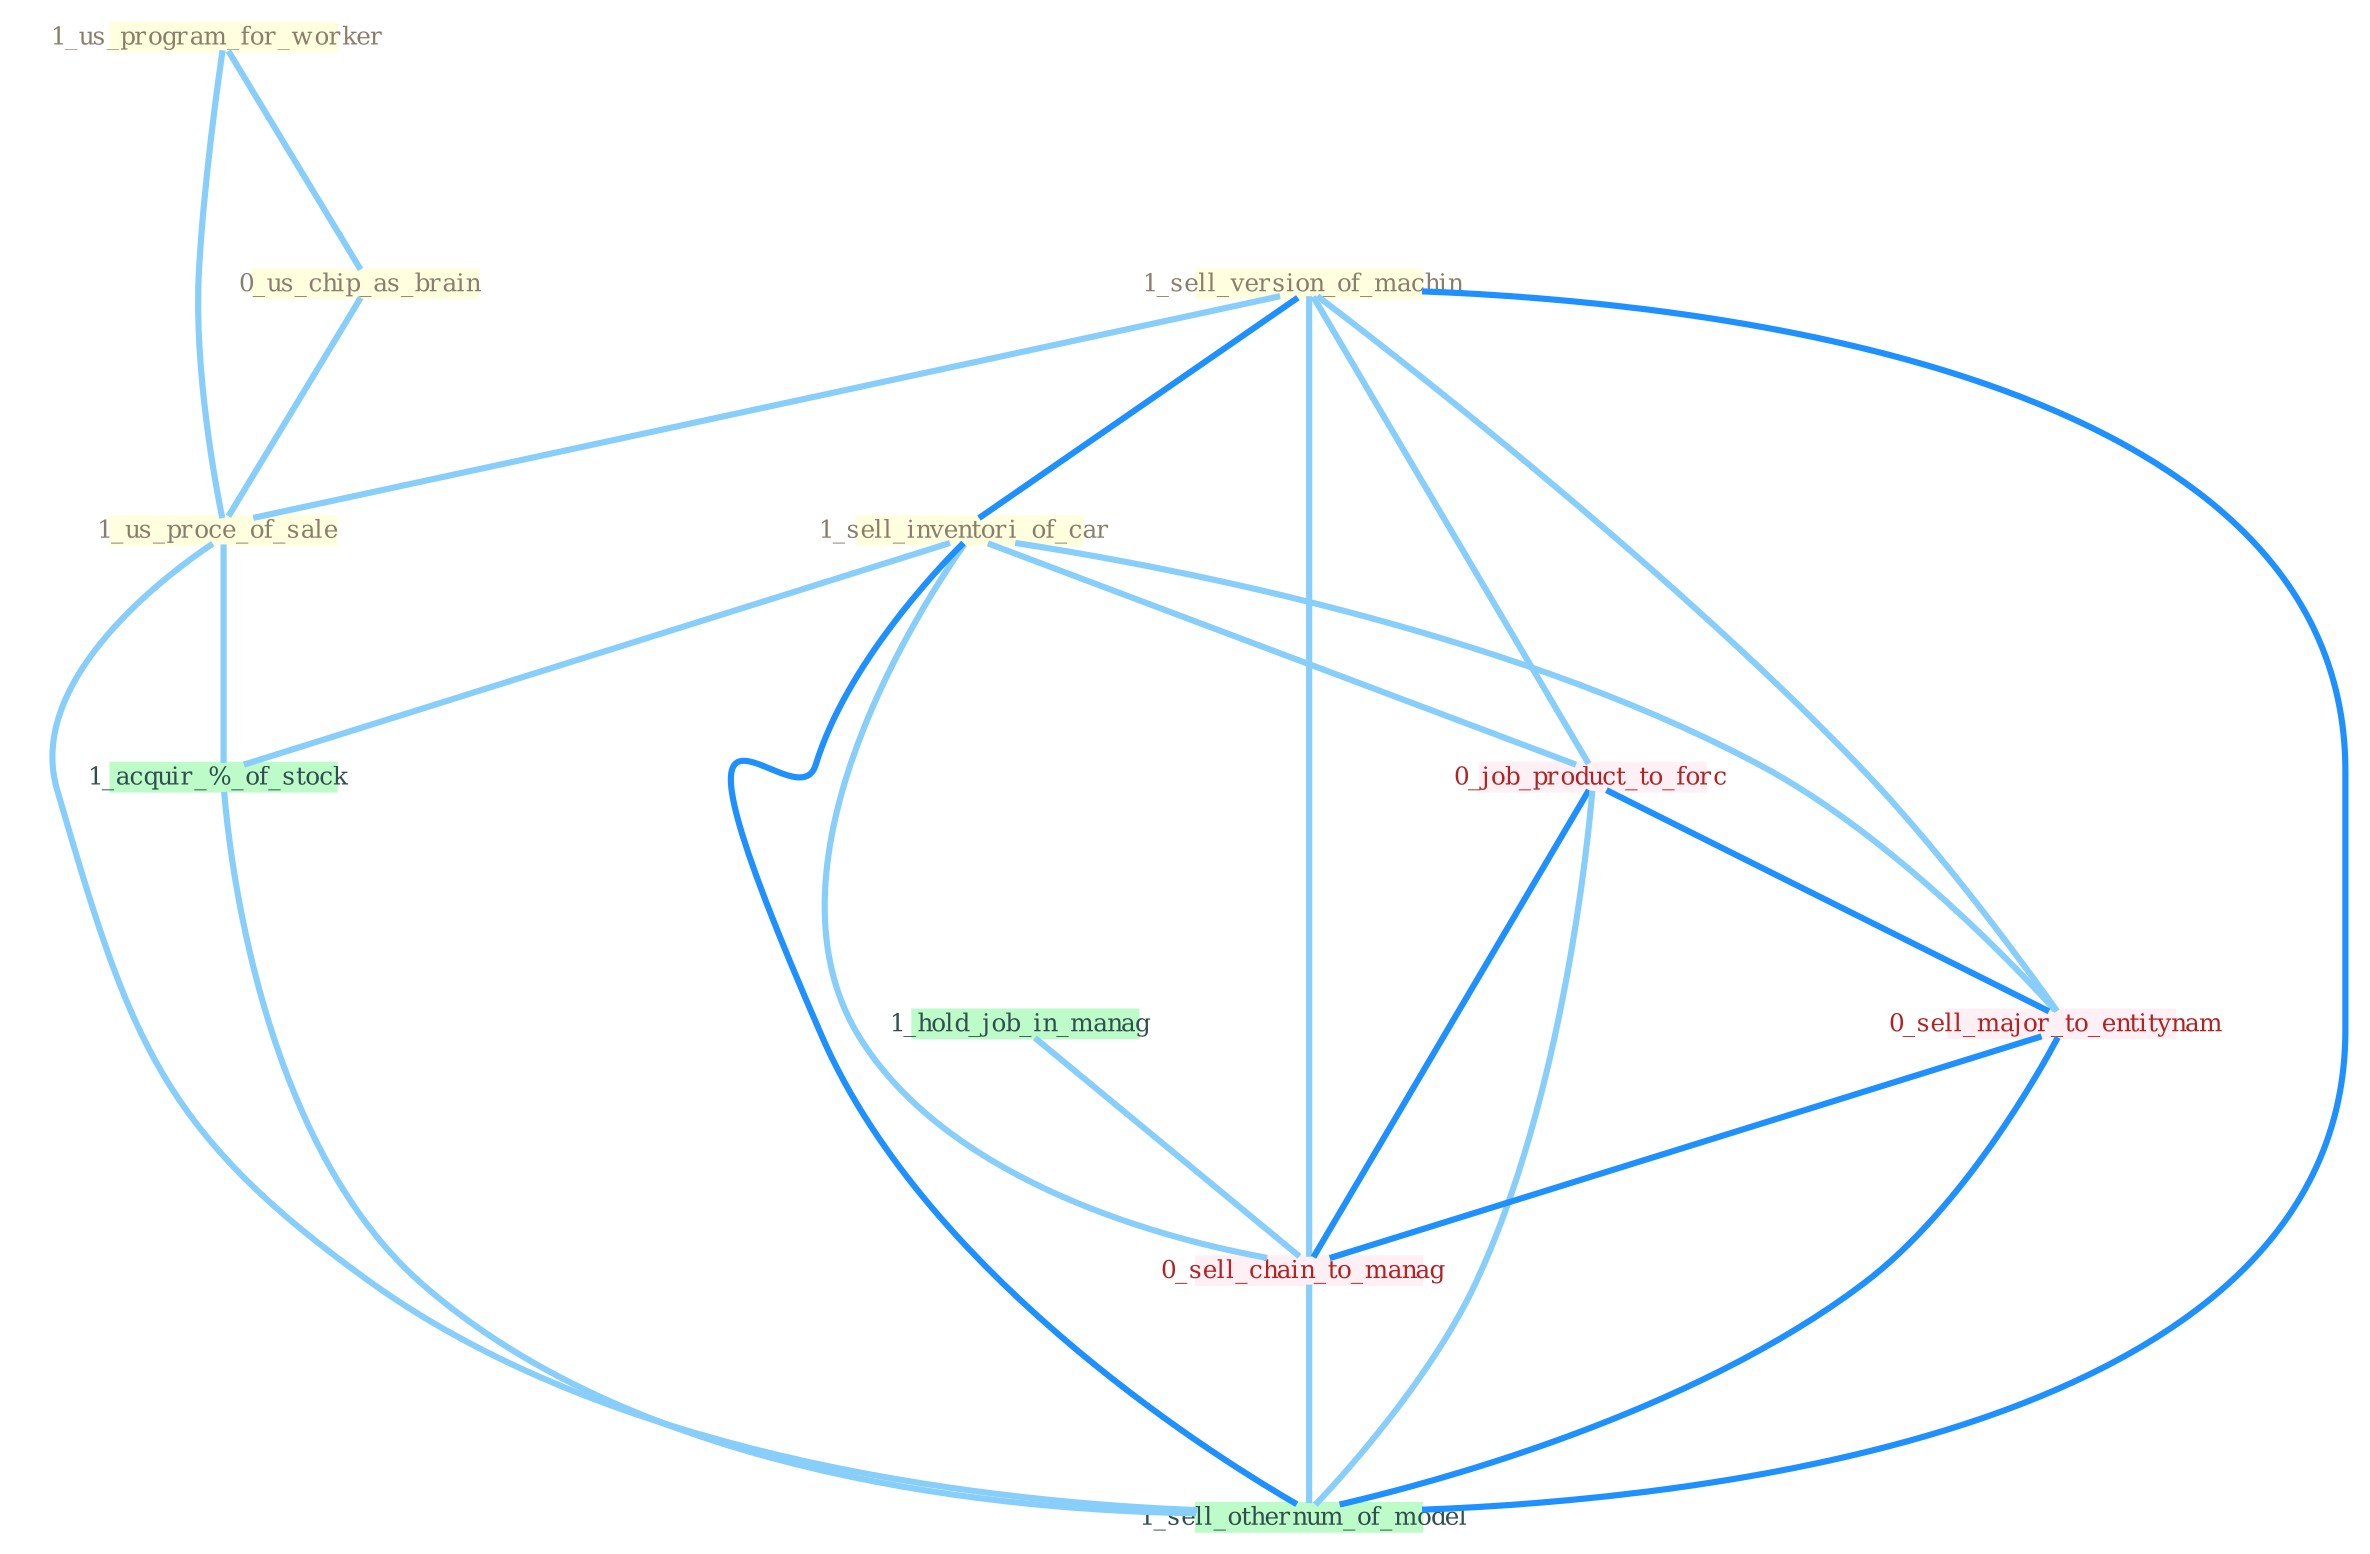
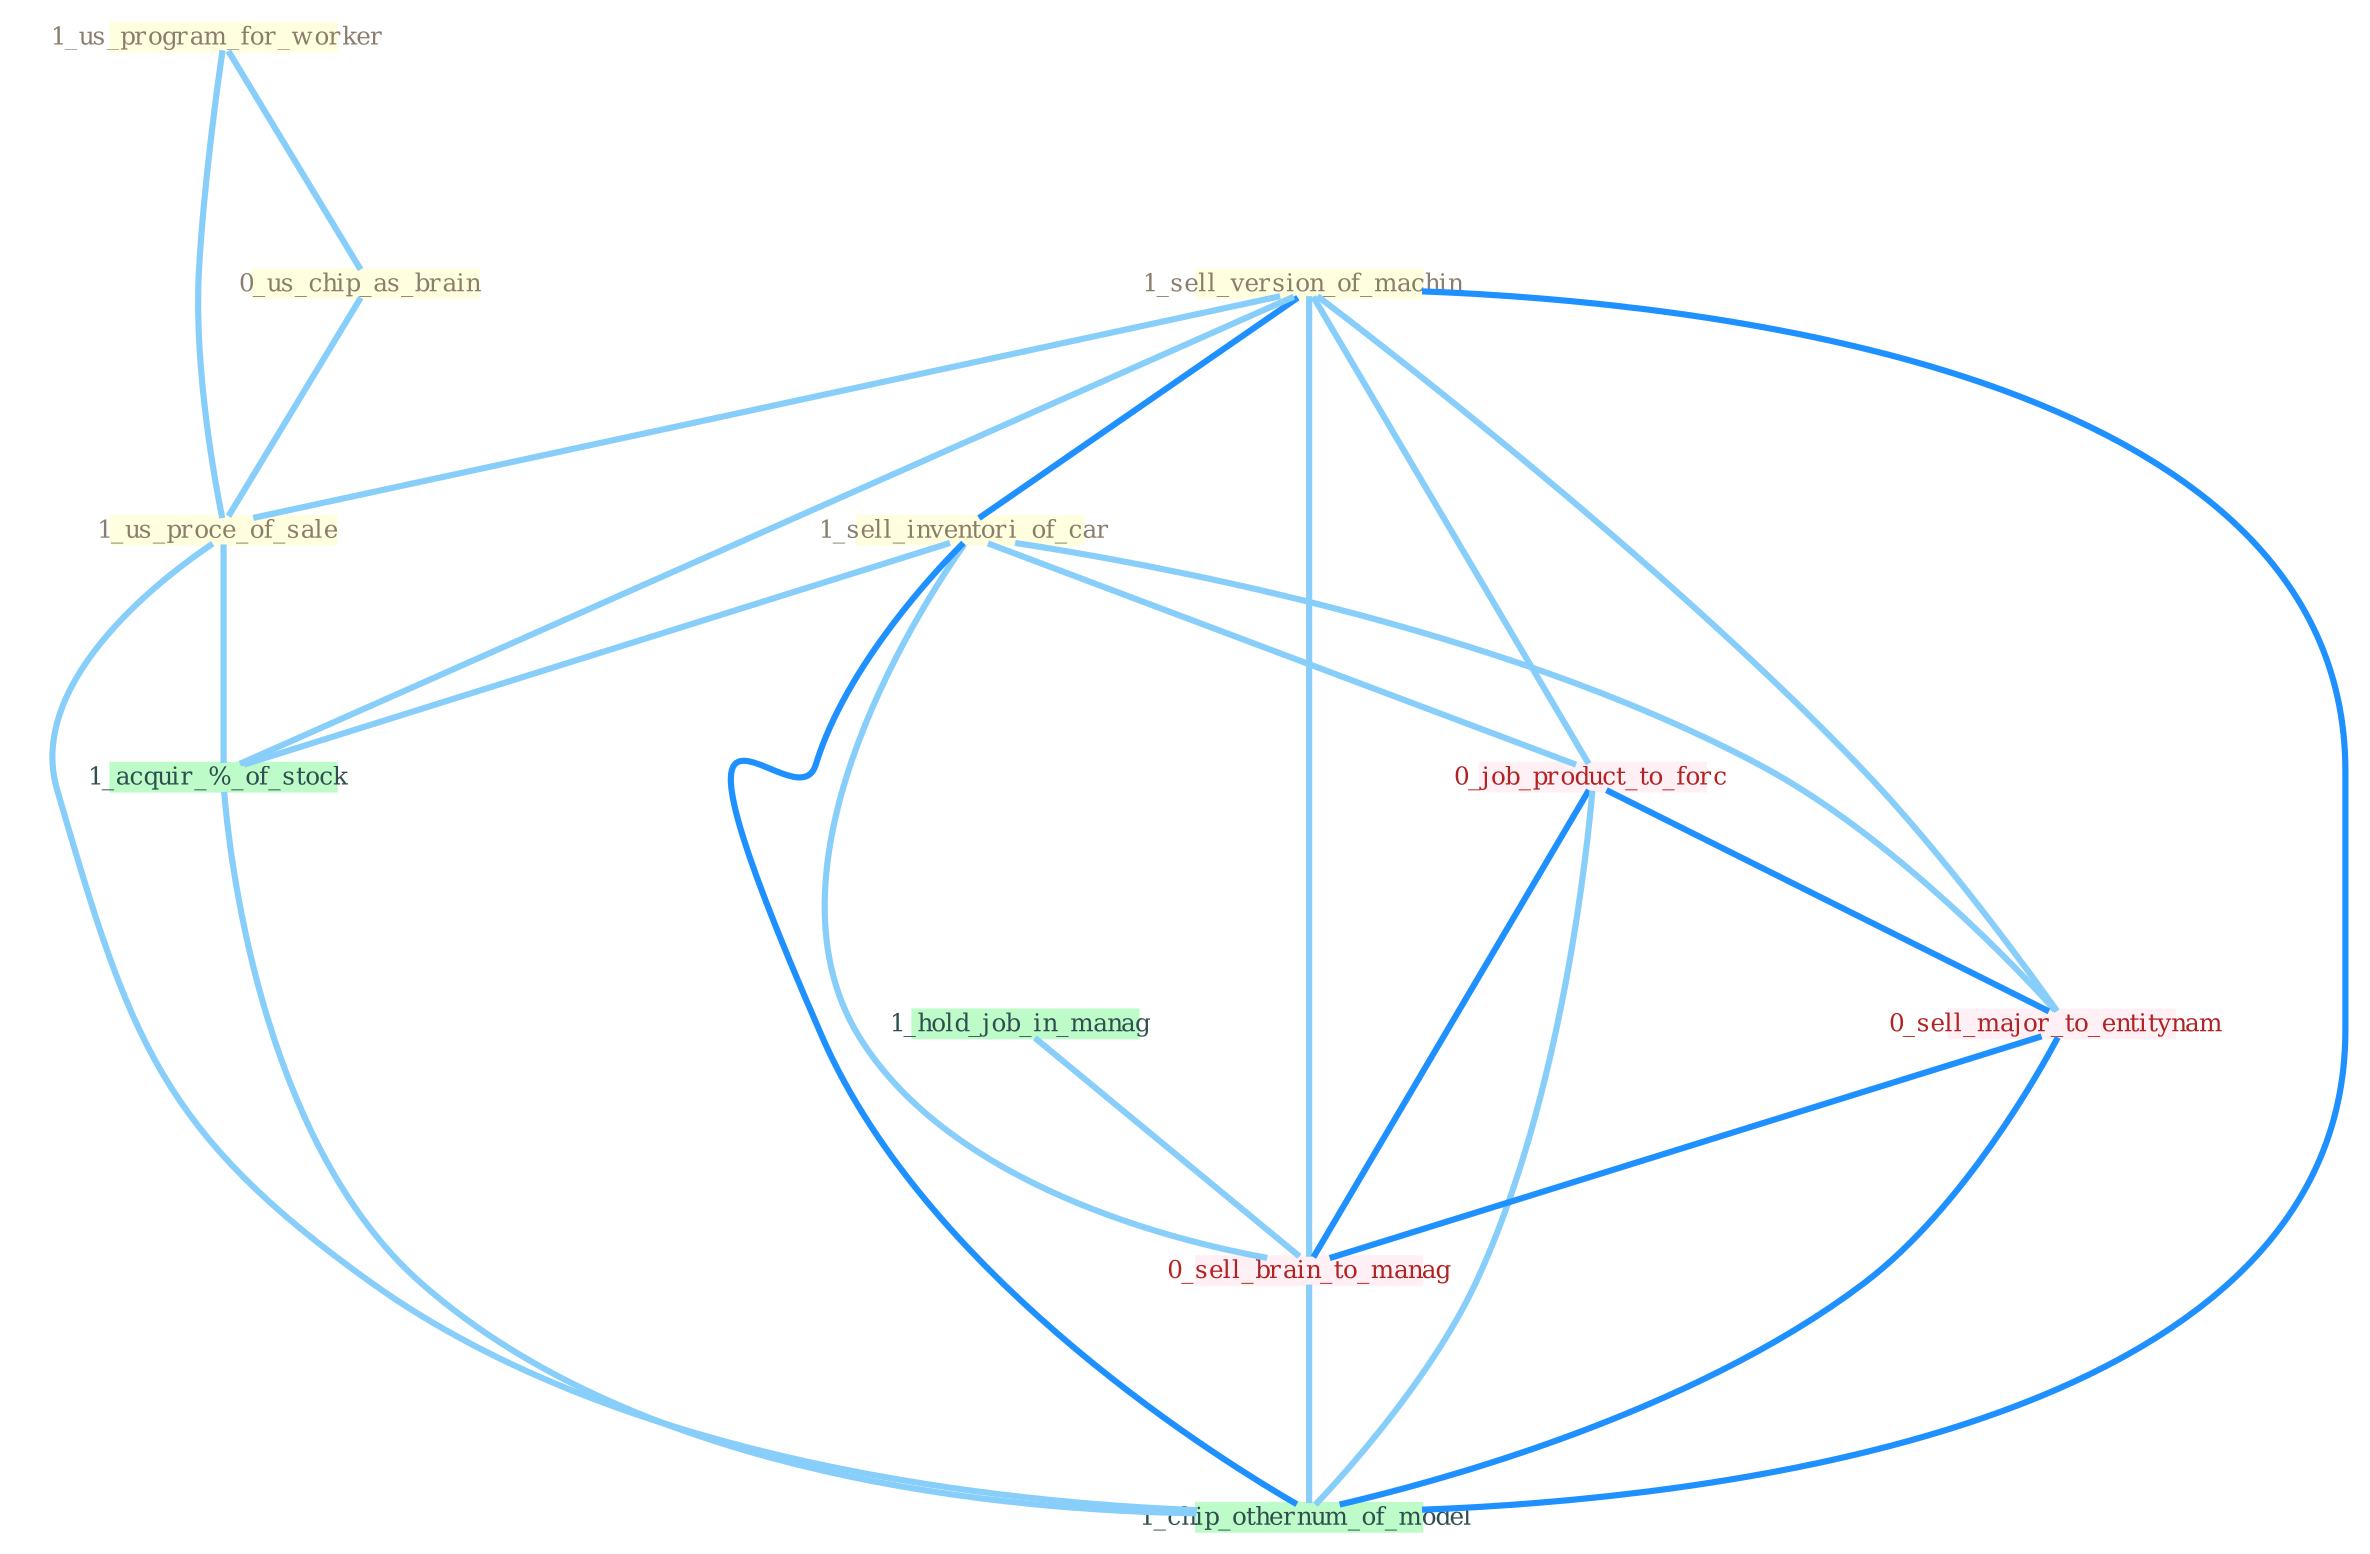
none -> (767, 530)
(1309, 1271) -> (1309, 1271)
(1309, 1517) -> (1309, 1517)
